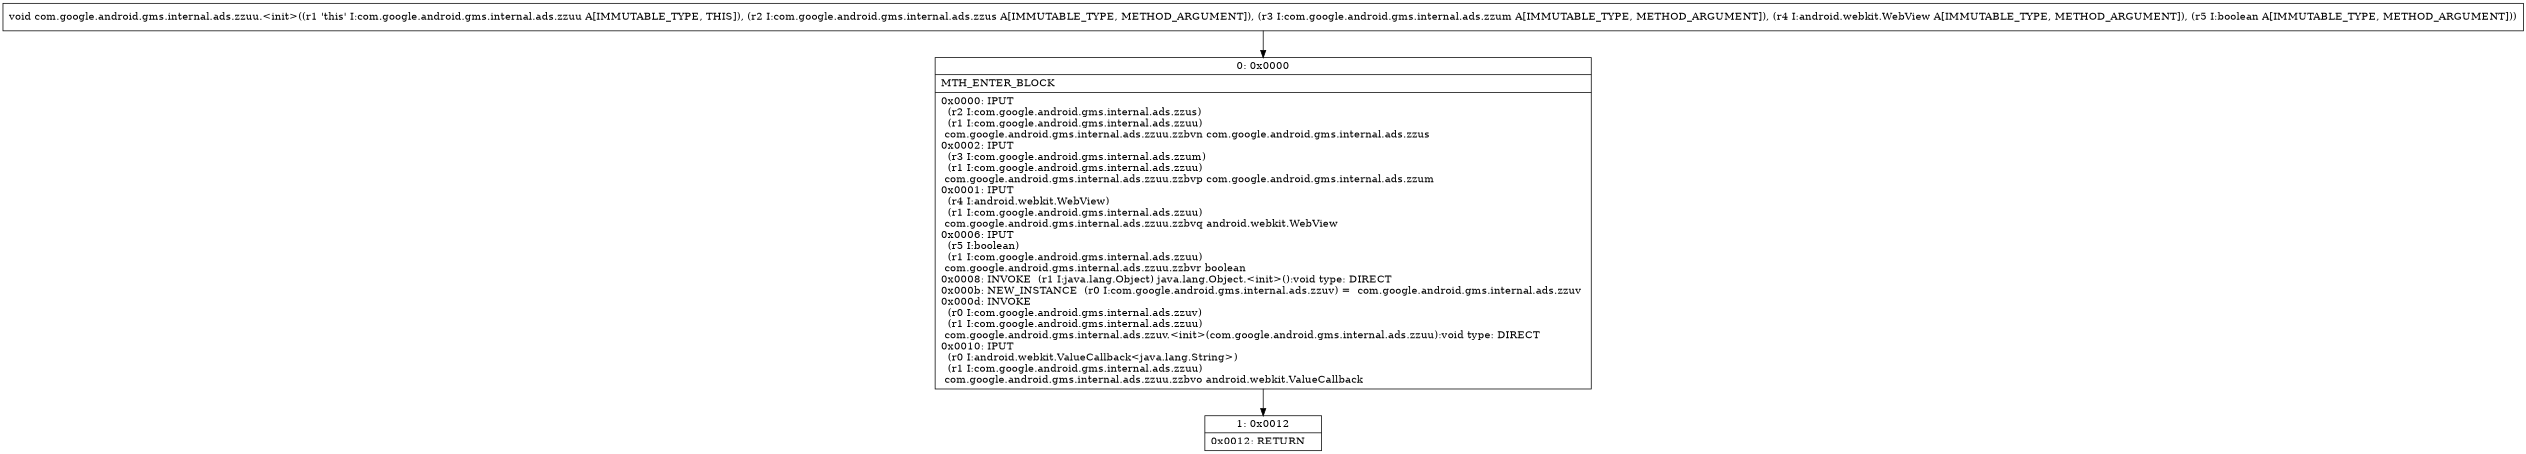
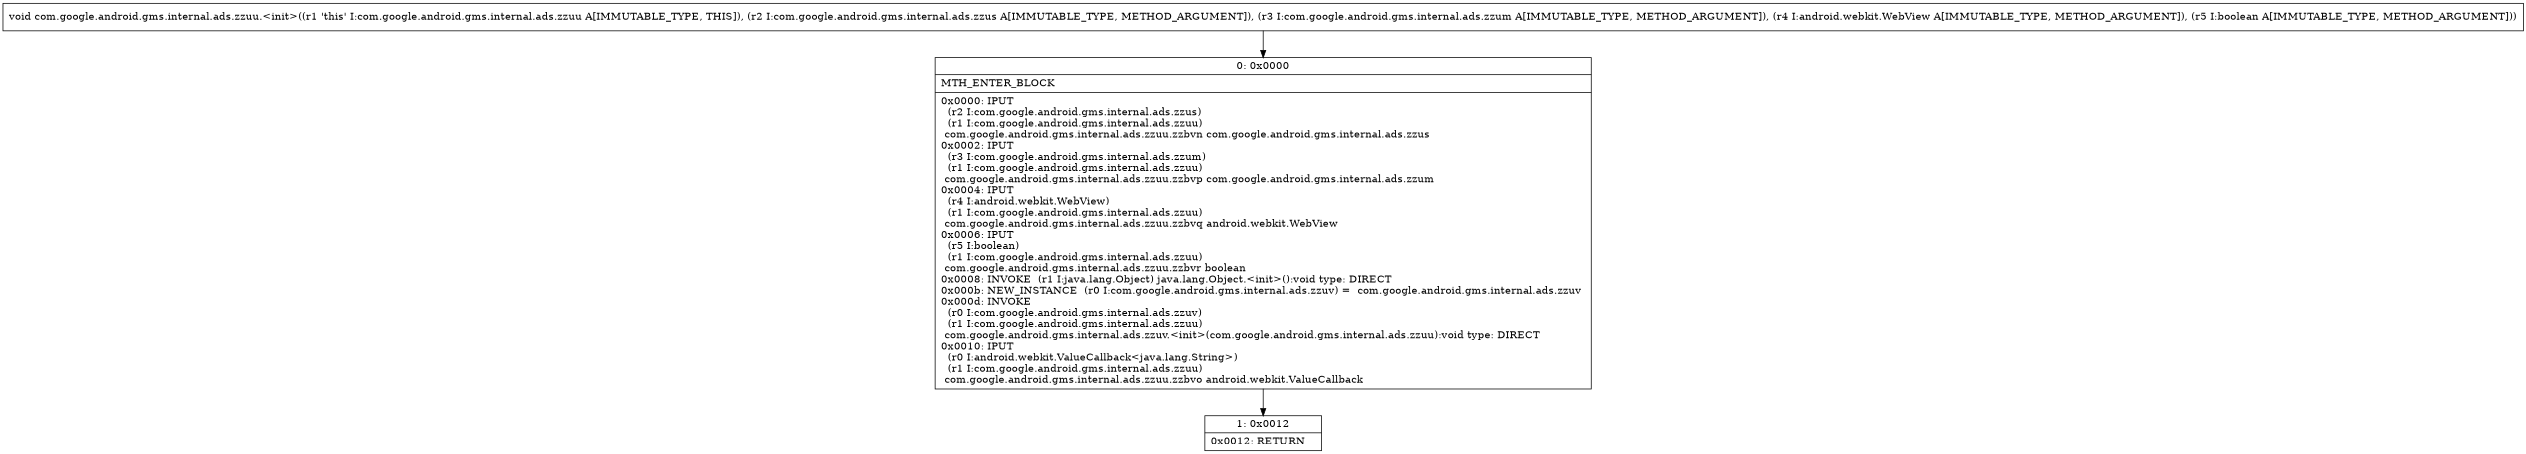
(981, 190) -> (981, 190)
